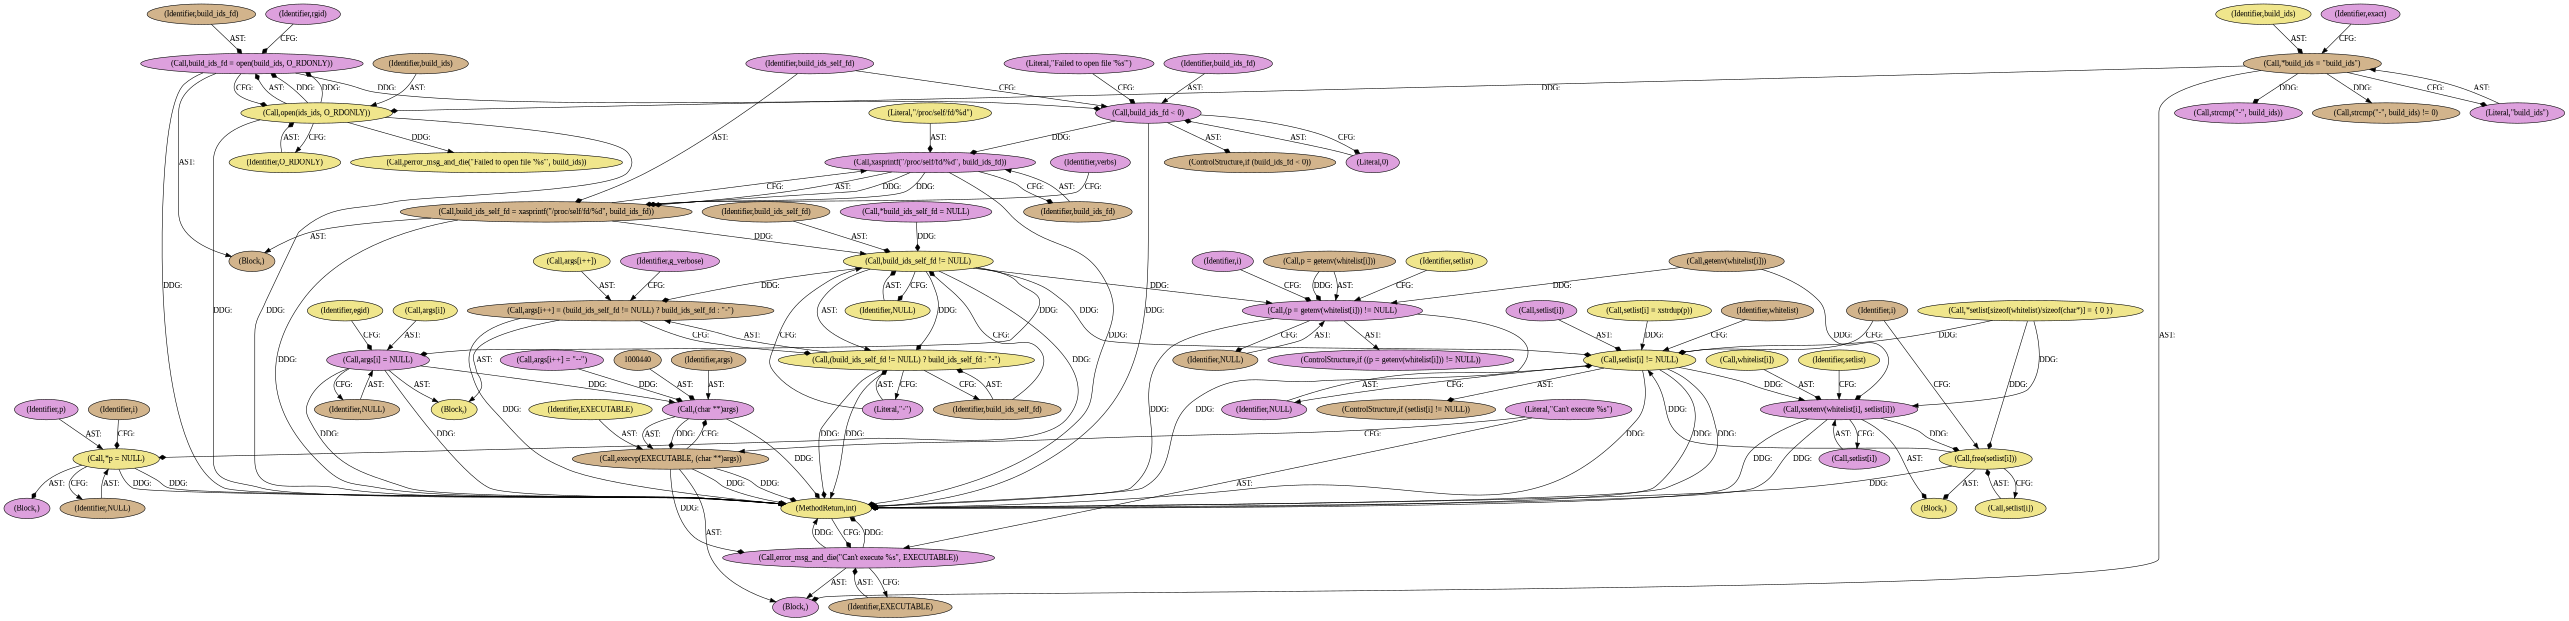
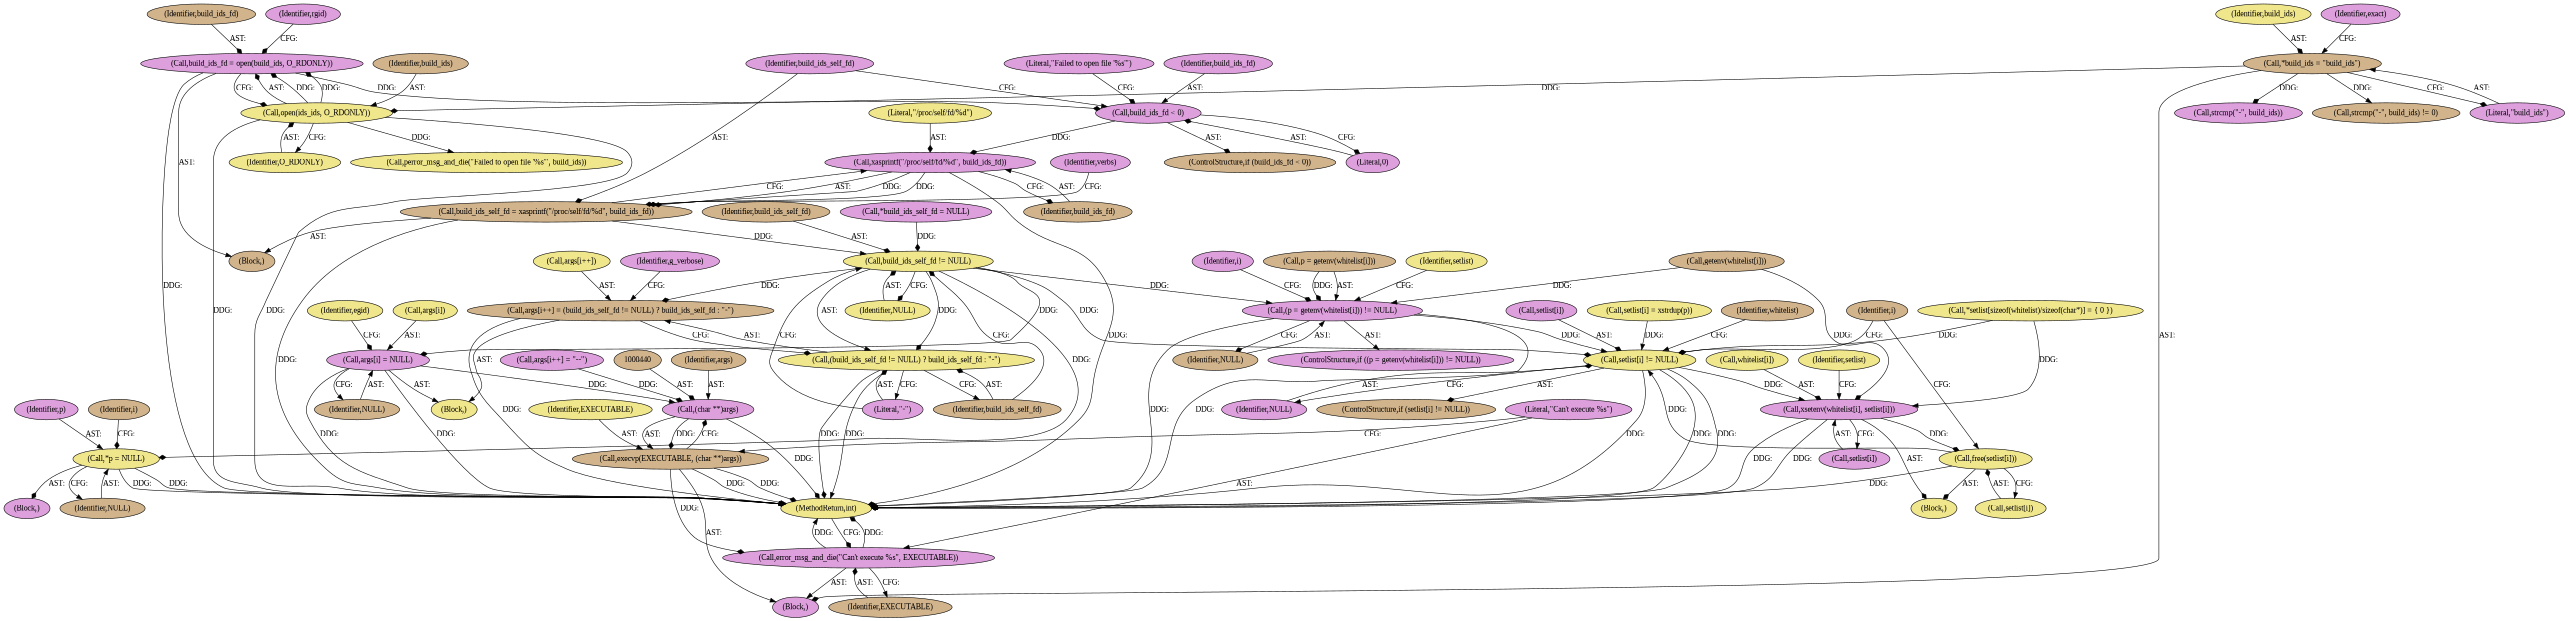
none -> (1509, 326)
(2009, 382) -> none
(1118, 393) -> none
